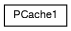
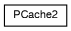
(36, 16) -> (36, 16)
